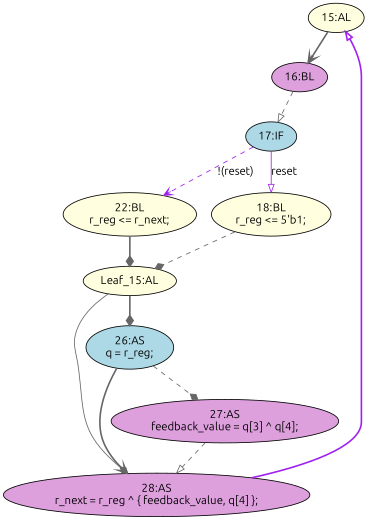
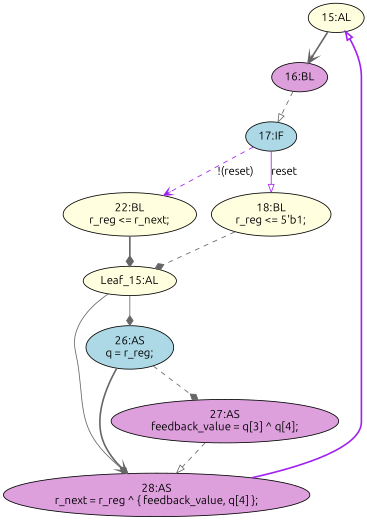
(130, 306) -> (130, 306)
